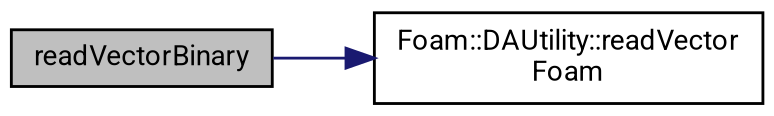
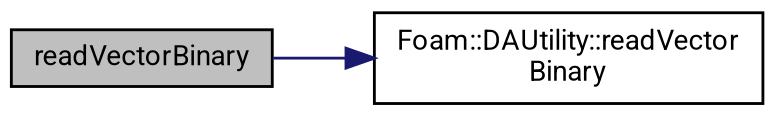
(569, 58) -> (569, 58)
